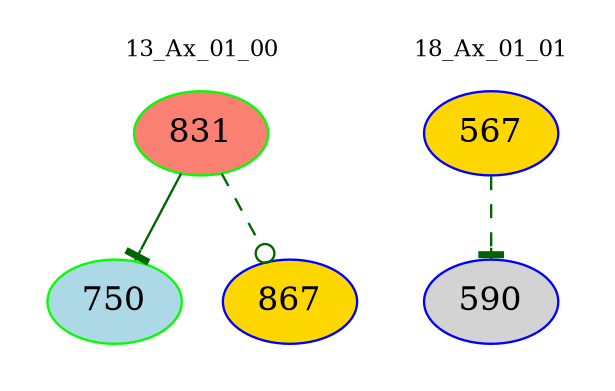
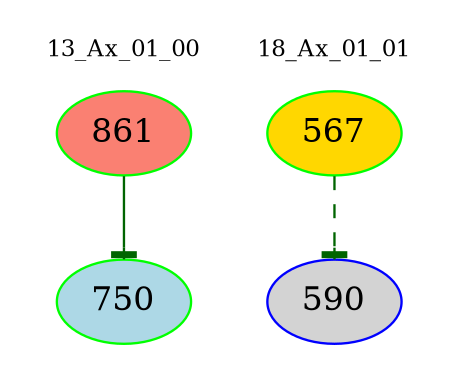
(201, 133) -> (124, 133)
(491, 133) -> (334, 133)
(290, 302) -> none
